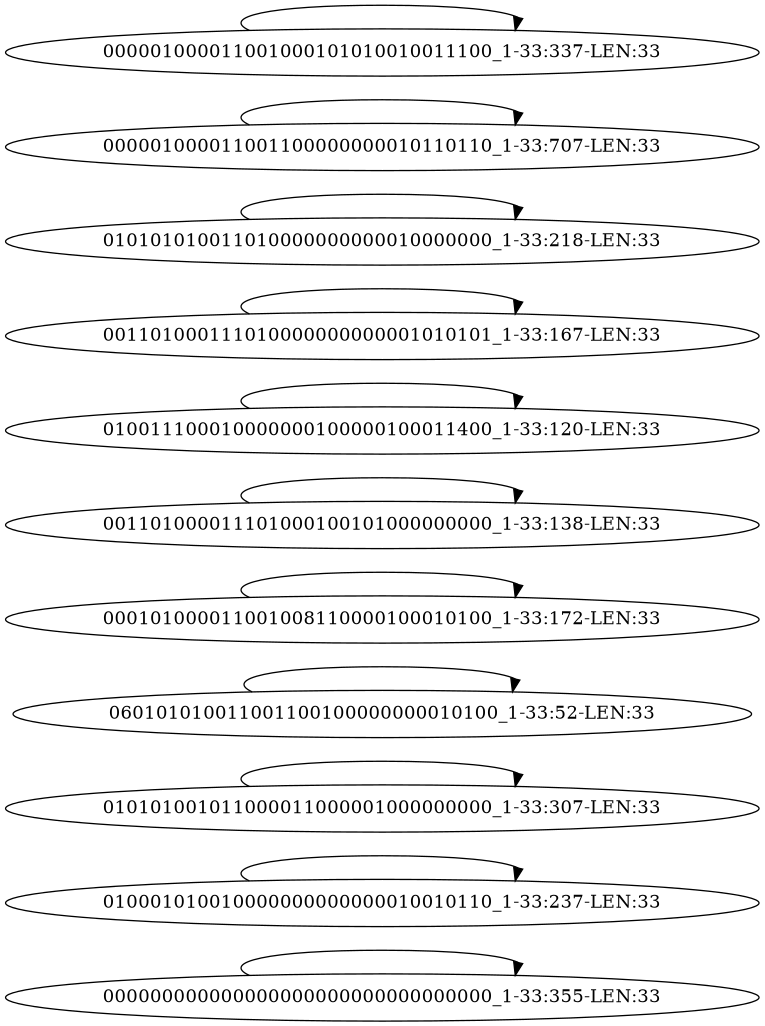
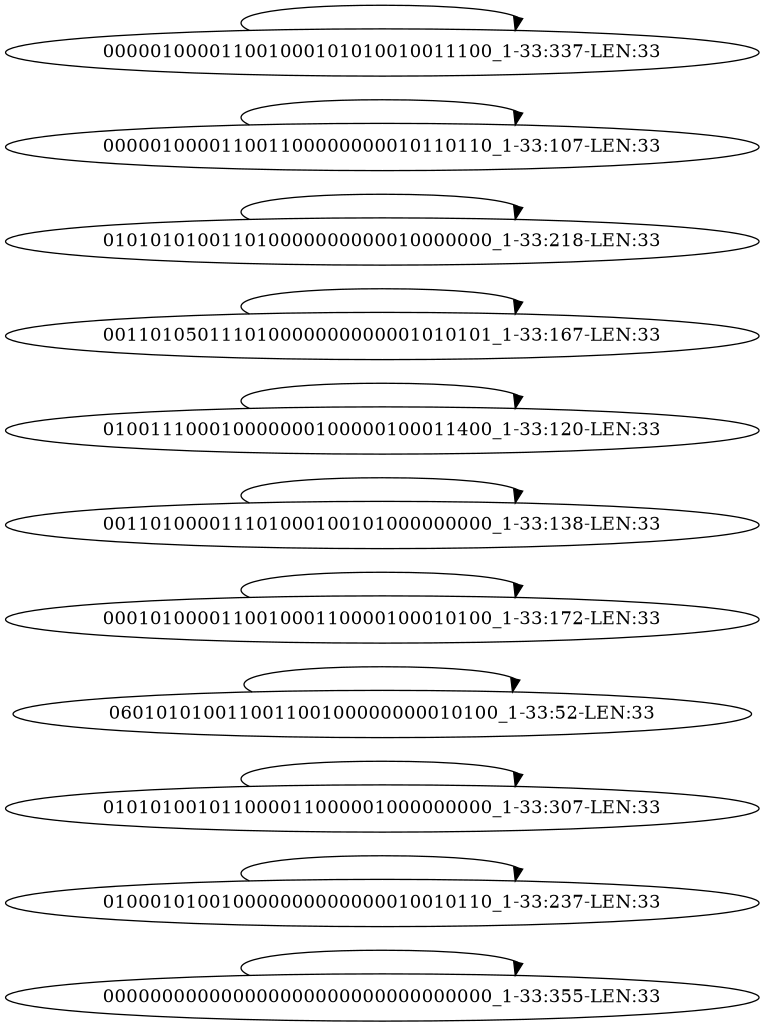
(382, 147) -> (382, 147)
(382, 336) -> (382, 336)
(382, 620) -> (382, 620)
